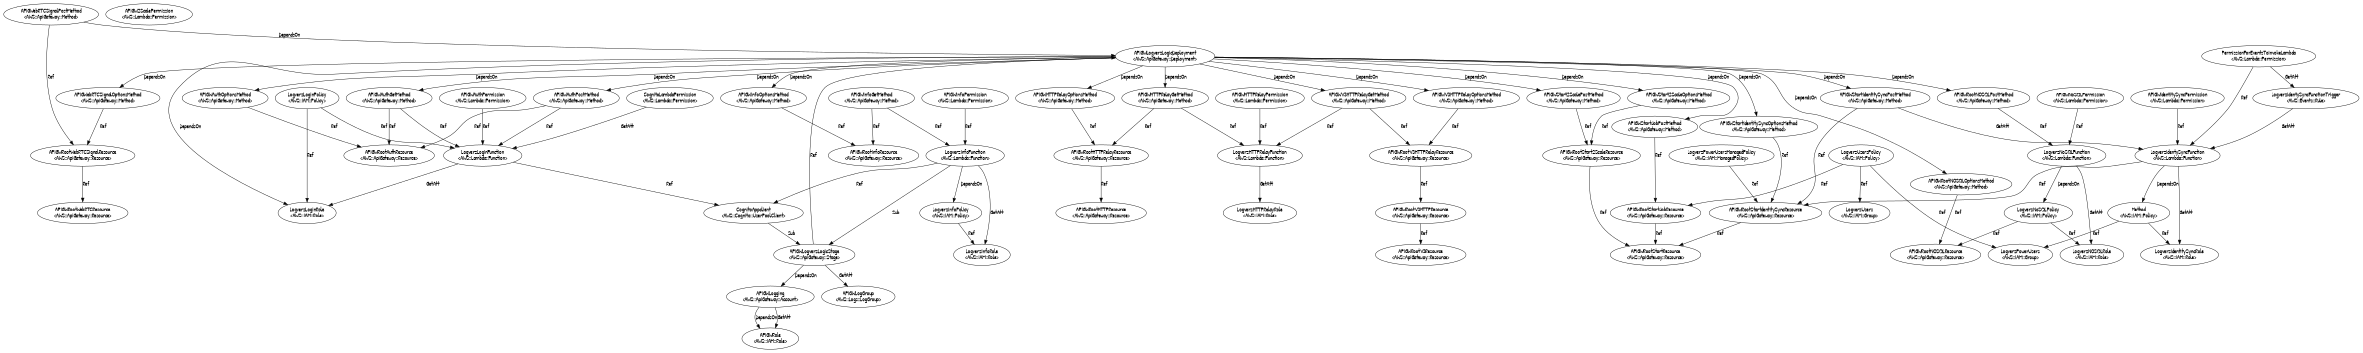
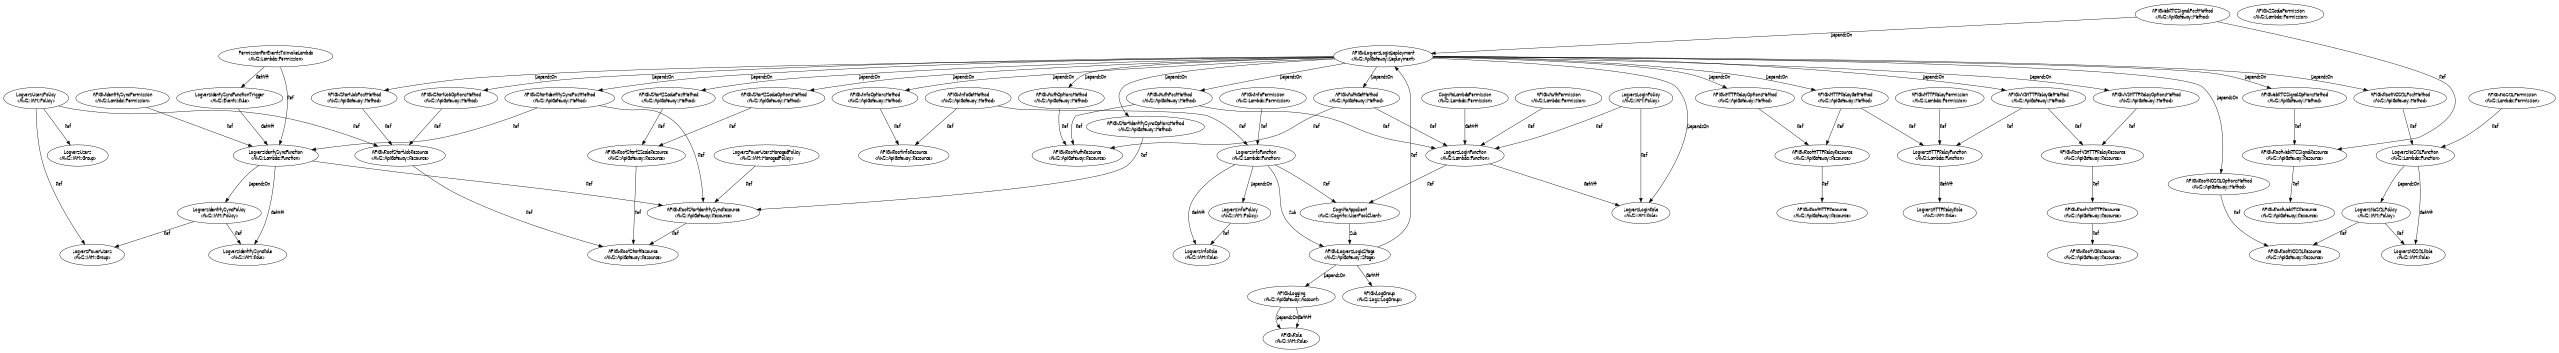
none -> (451, 98)
(2003, 127) -> (516, 127)
(2139, 213) -> (219, 213)
